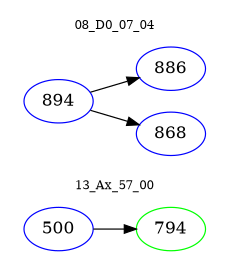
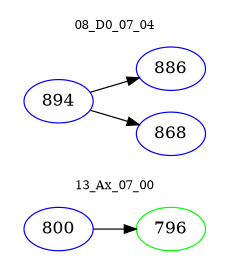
(115, 186) -> (115, 186)
(59, 229) -> (59, 229)
(171, 229) -> (171, 229)
